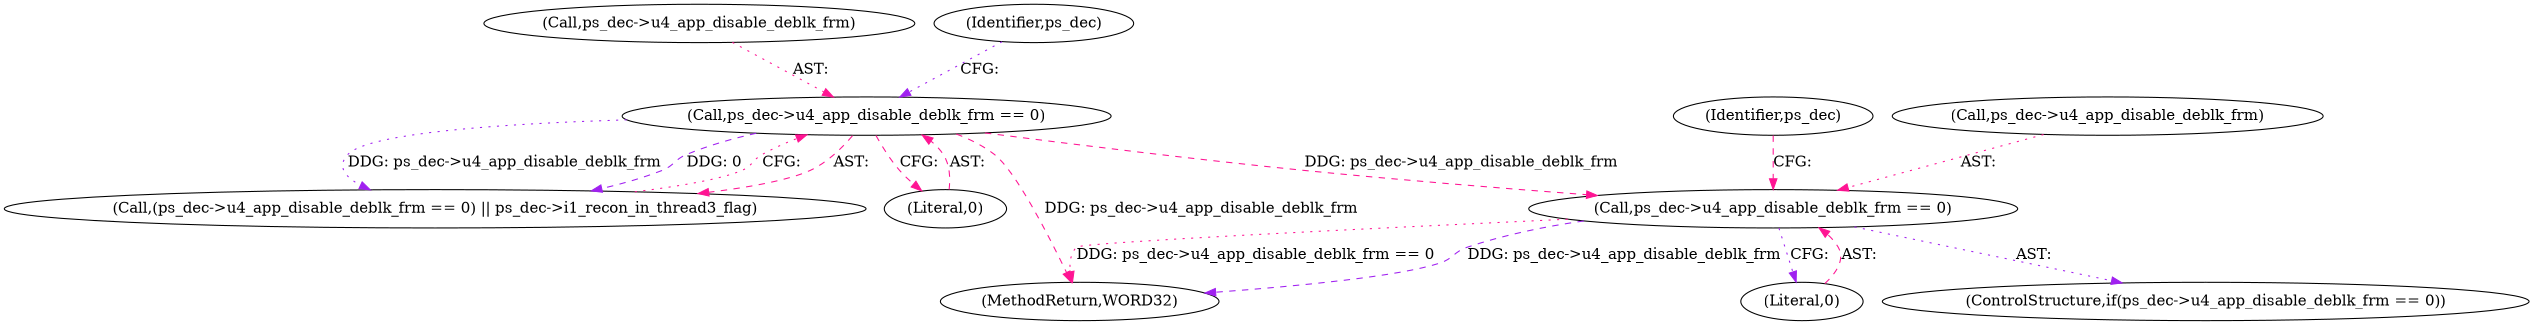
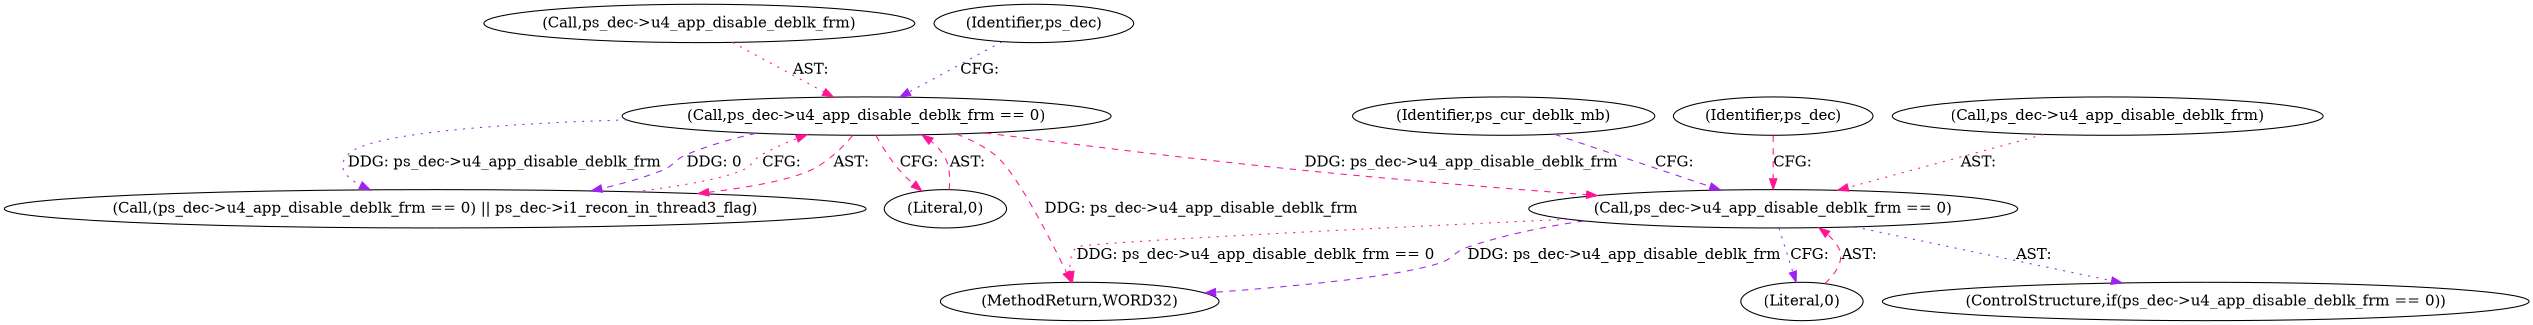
none -> (1504, 116)
